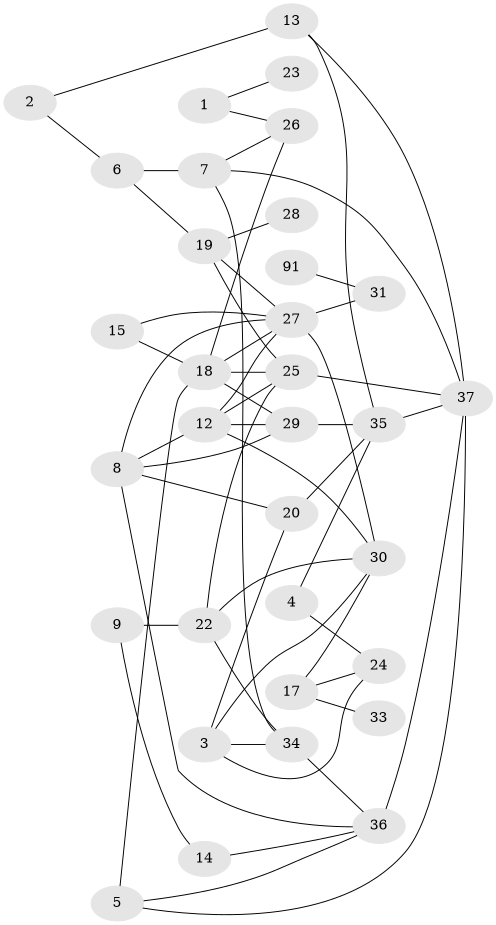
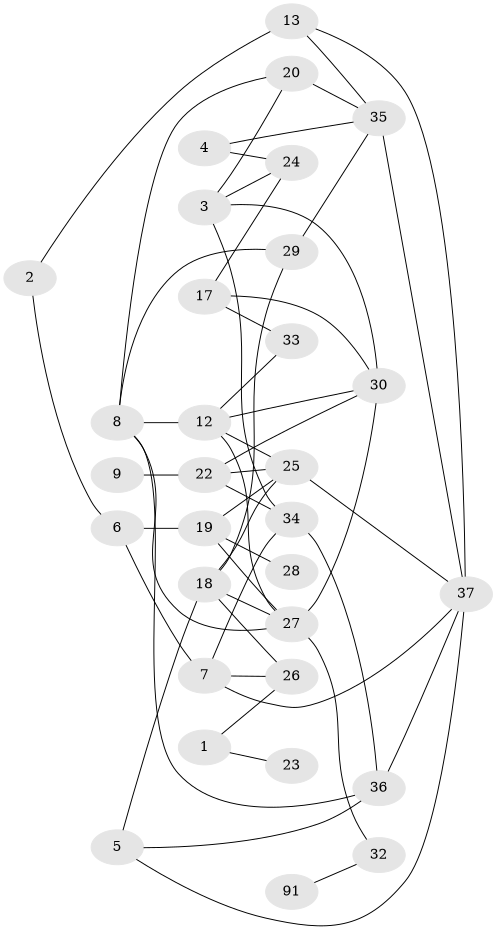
(379, 294) -> (379, 855)
(117, 332) -> none
(248, 425) -> (248, 382)
(205, 859) -> none
